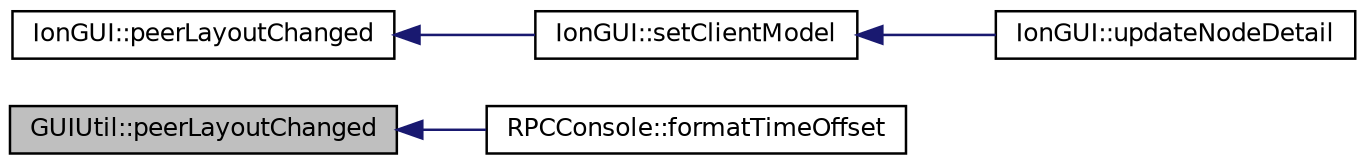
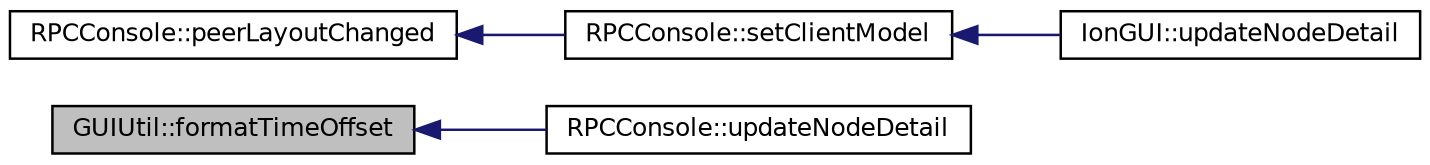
(203, 35) -> (233, 35)
(696, 35) -> (759, 35)
(203, 130) -> (233, 130)
(696, 130) -> (759, 130)
